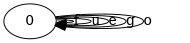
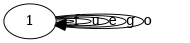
(30, 21) -> (30, 21)
